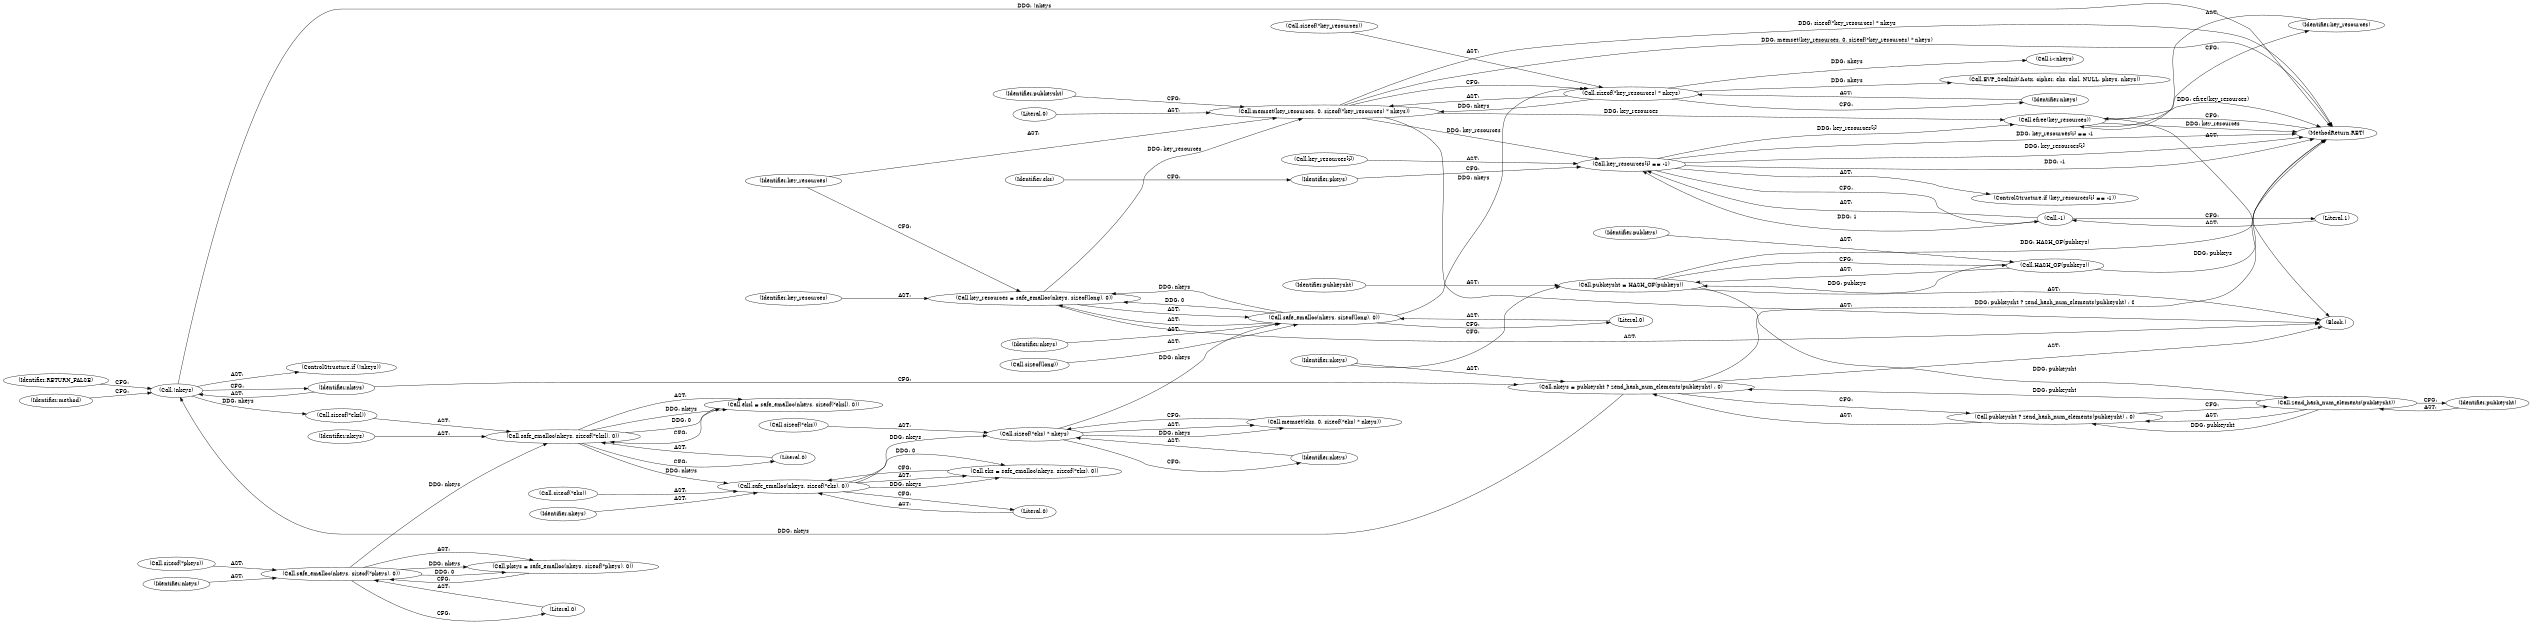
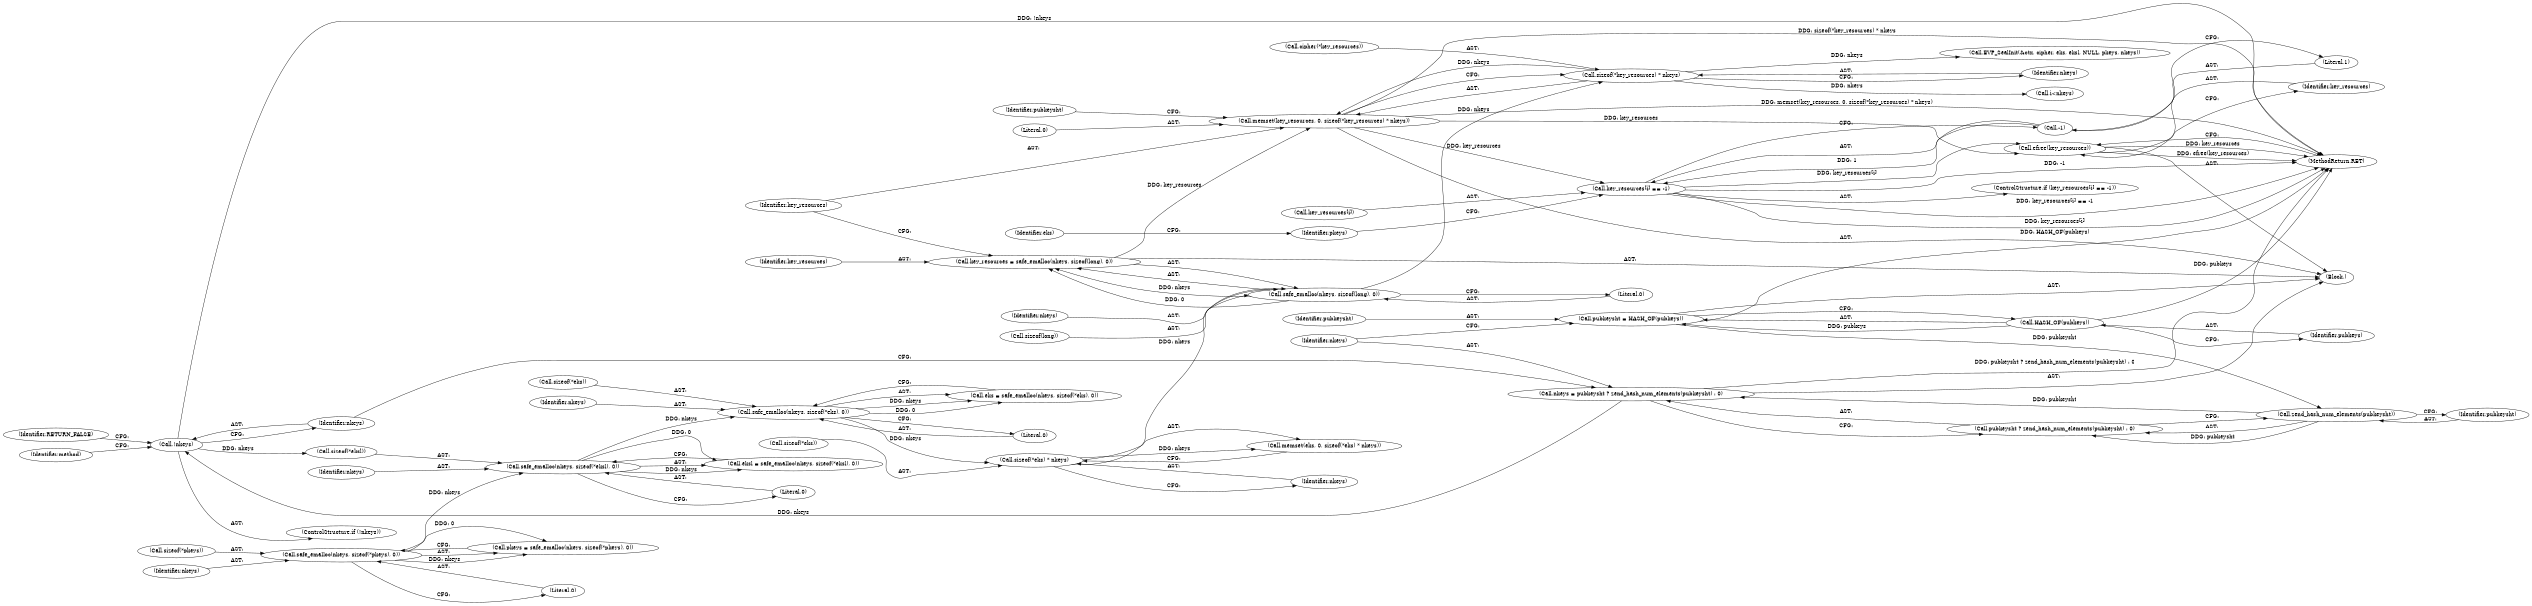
(1324, 26) -> (1324, 47)
none -> (2199, 346)
